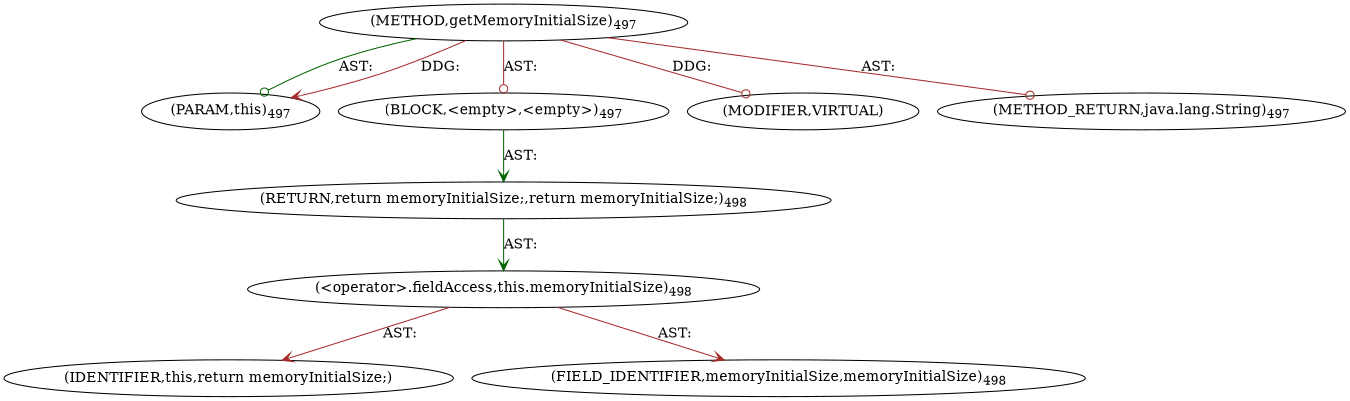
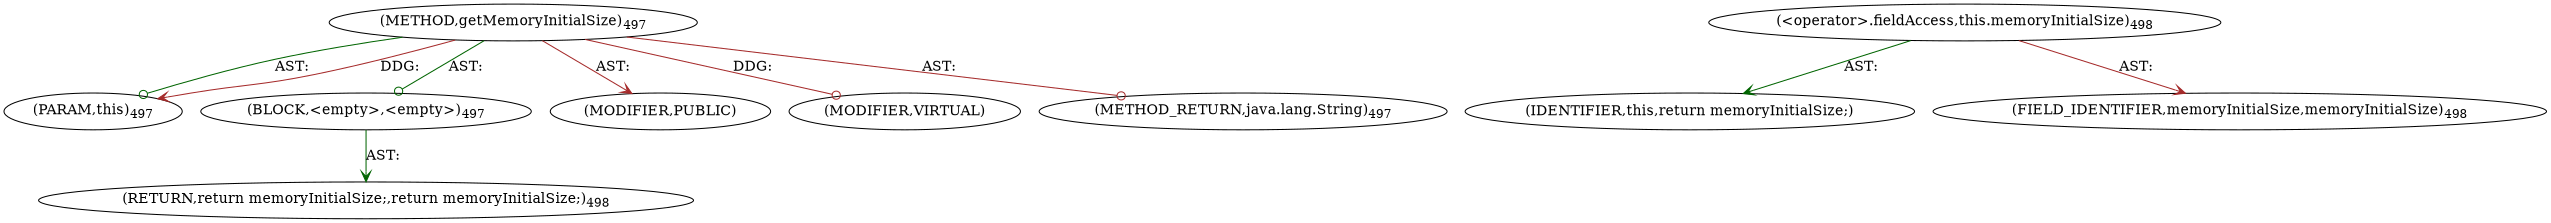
(504, 63) -> (443, 65)
none -> (660, 111)
(504, 240) -> none
(371, 332) -> (1832, 65)
